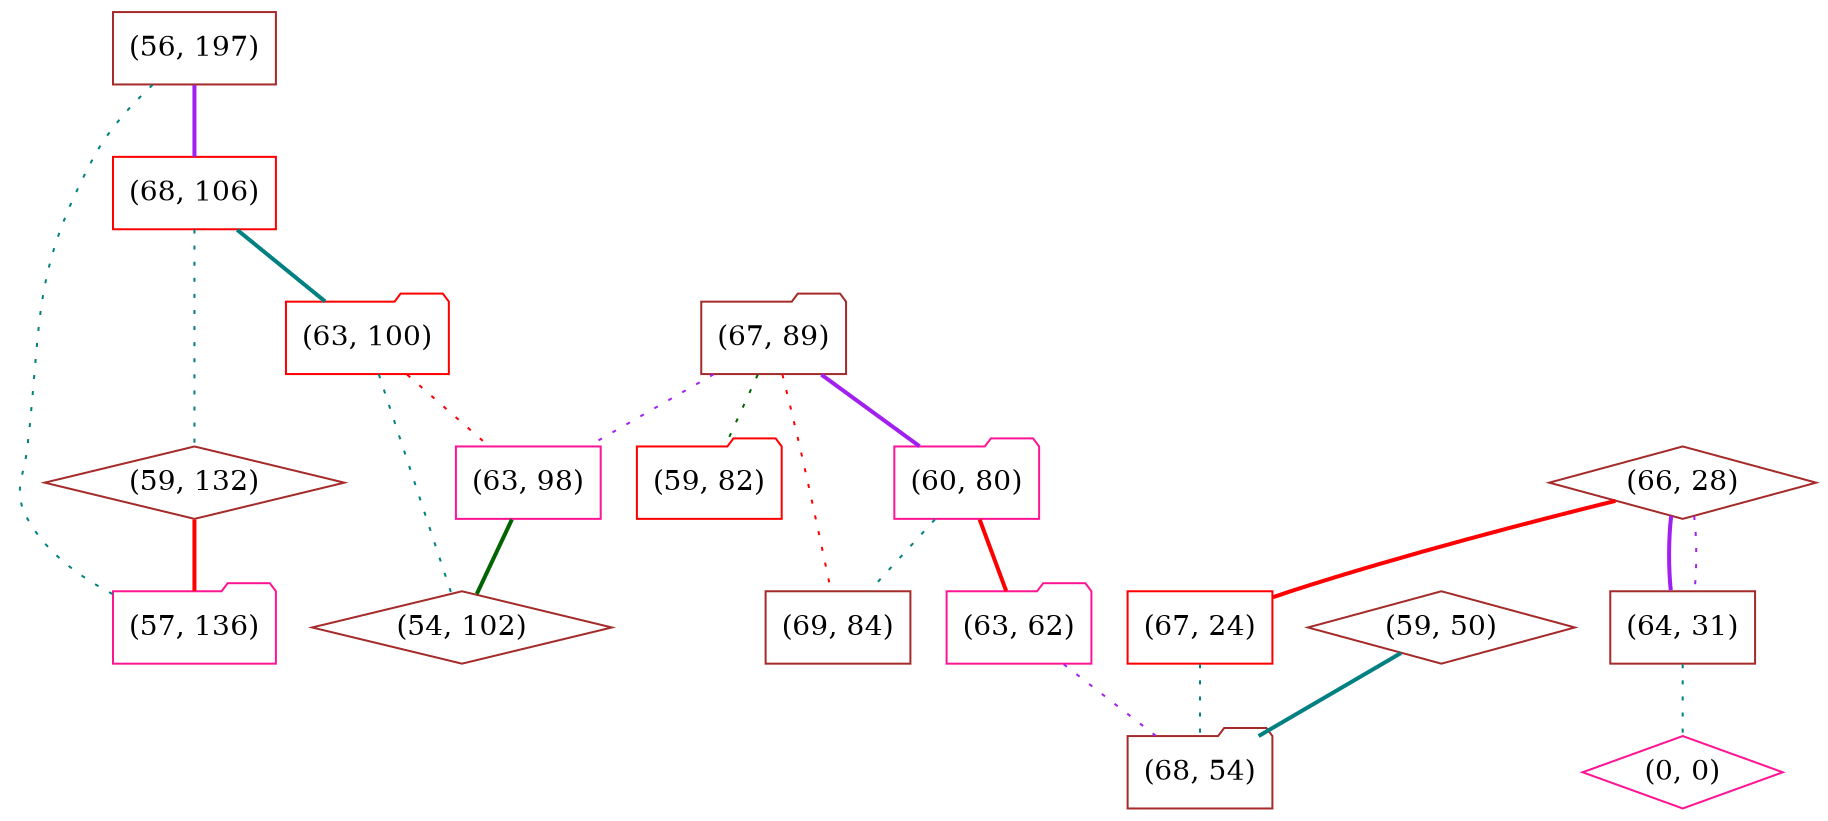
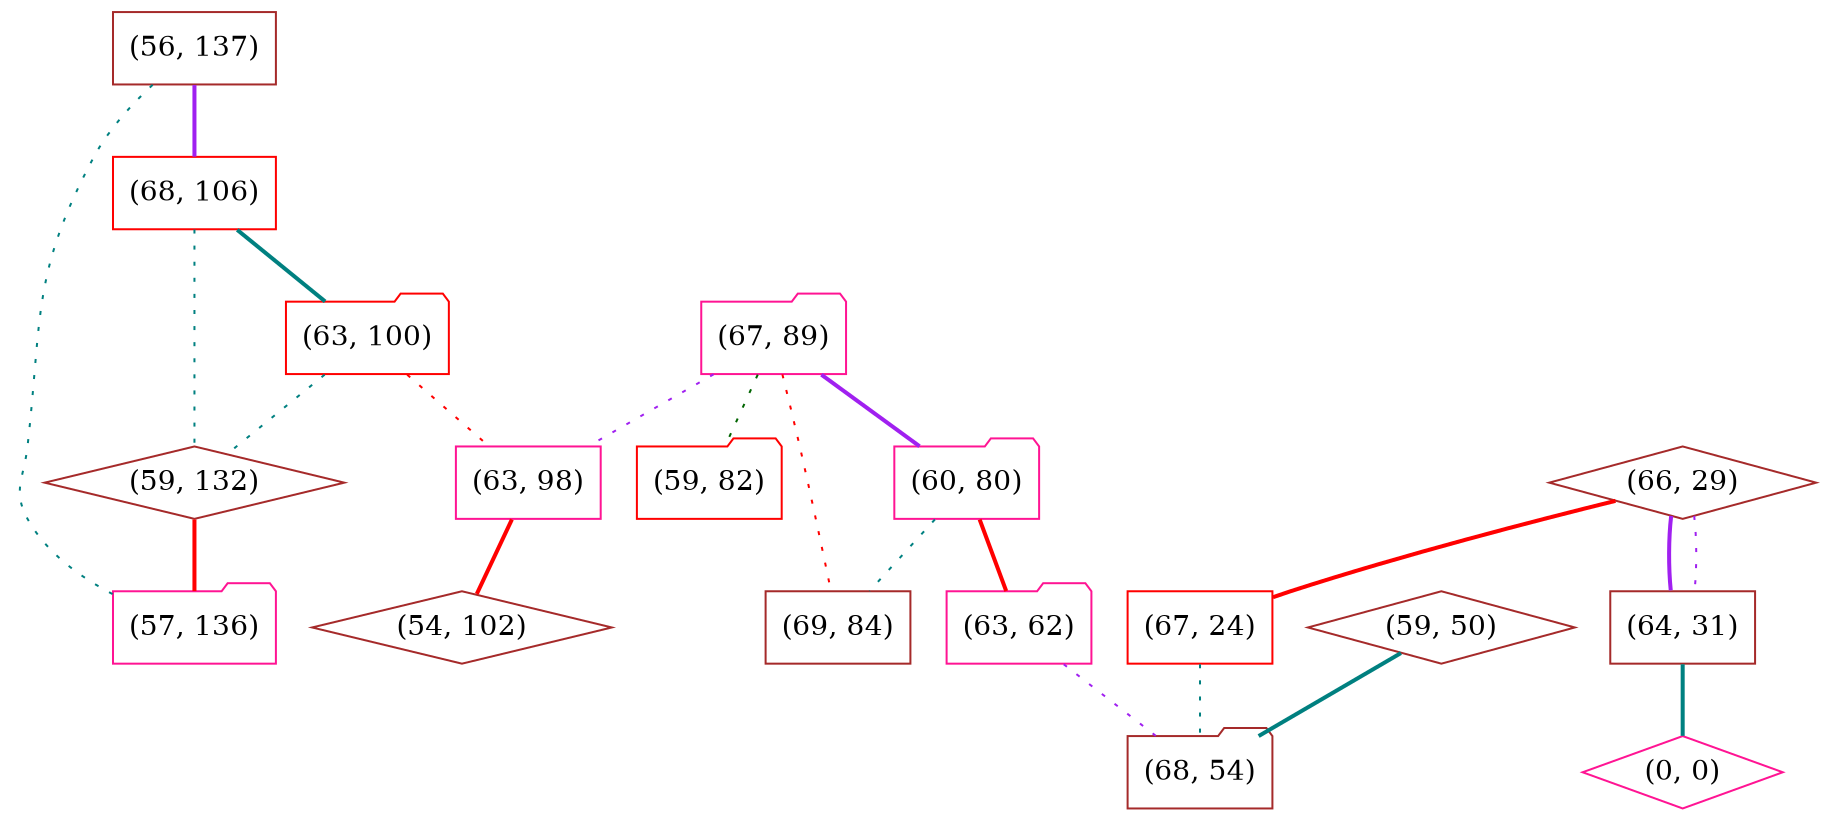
(194, 48) -> (194, 48)
(774, 338) -> (774, 338)
(1683, 483) -> (1683, 483)
(415, 484) -> (276, 414)
(494, 557) -> (494, 557)
(1683, 700) -> (1683, 700)
